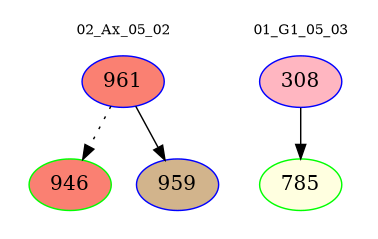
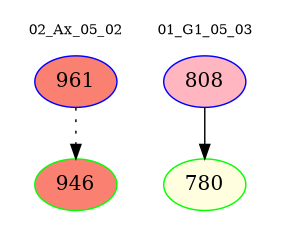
(301, 82) -> (205, 82)
(178, 185) -> none
(301, 185) -> (205, 185)
